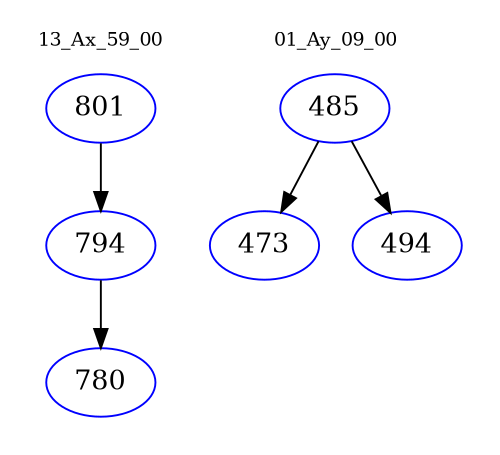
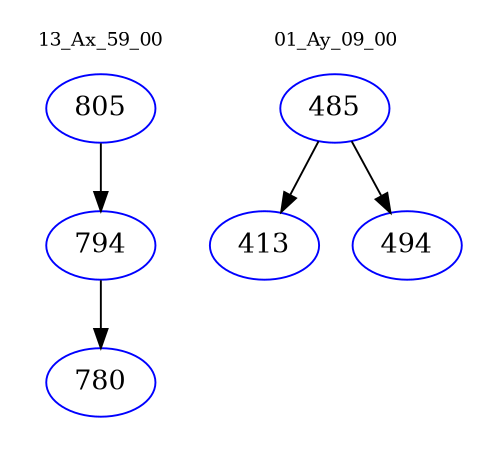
(101, 108) -> (101, 108)
(264, 245) -> (264, 245)
